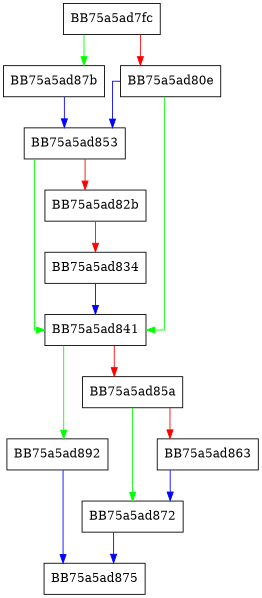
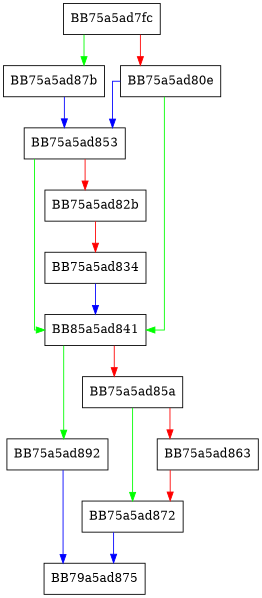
(95, 330) -> (95, 330)
(170, 481) -> (170, 481)
(95, 579) -> (95, 579)
